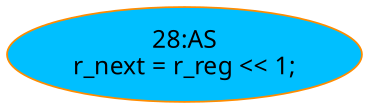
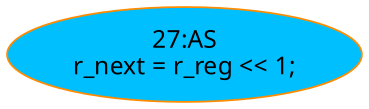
(184, 54) -> (184, 54)
